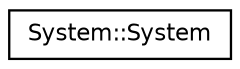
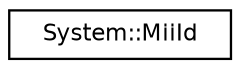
(120, 35) -> (120, 35)
